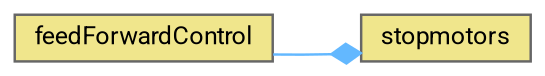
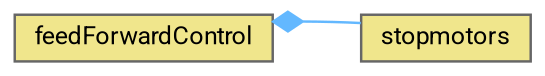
(302, 55) -> (332, 22)
